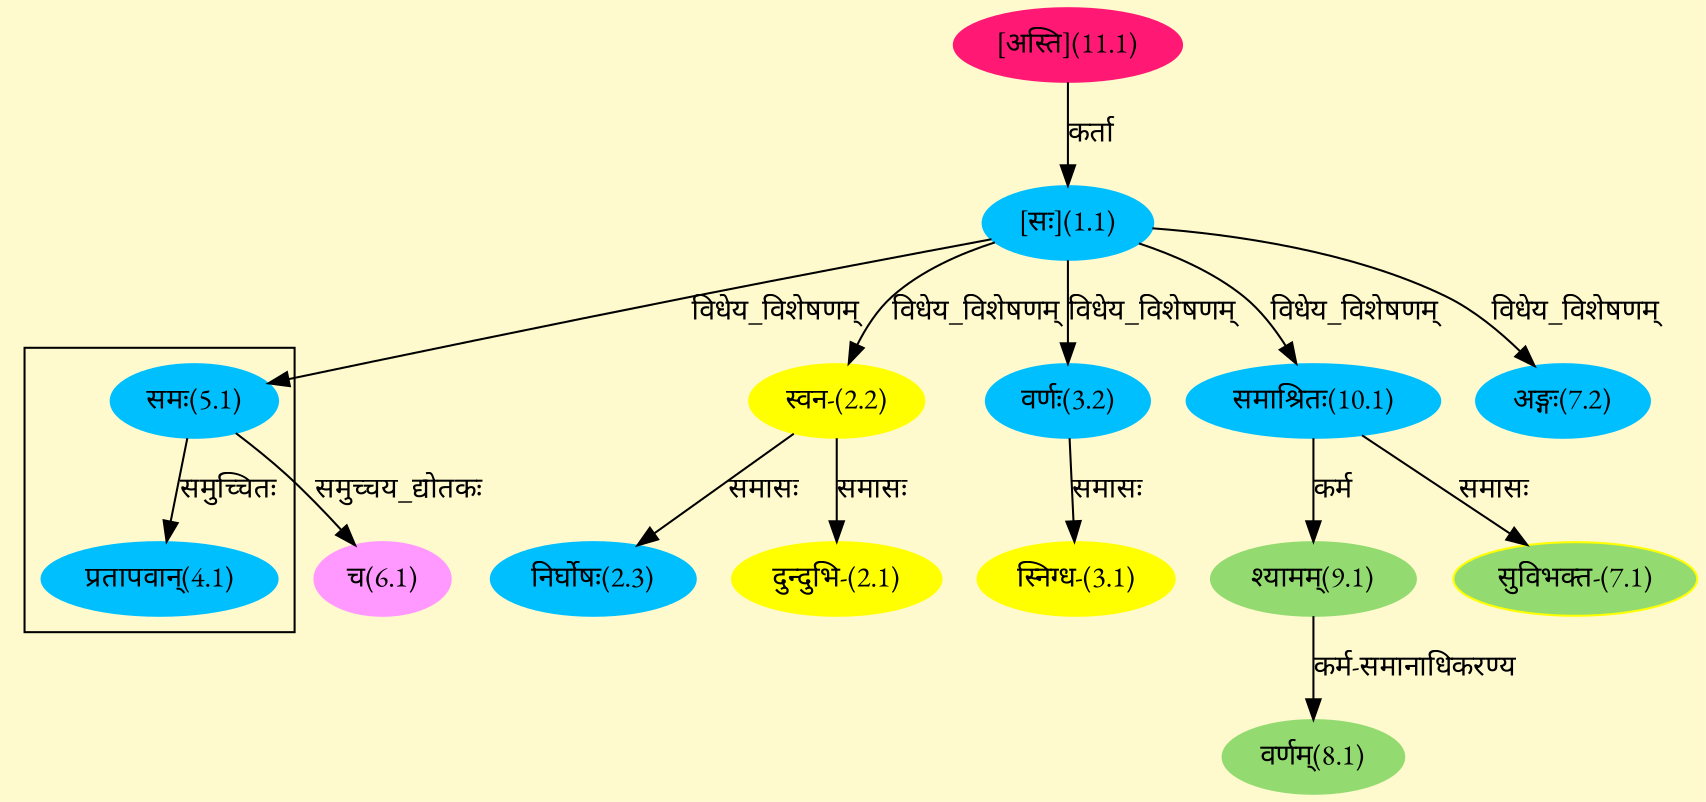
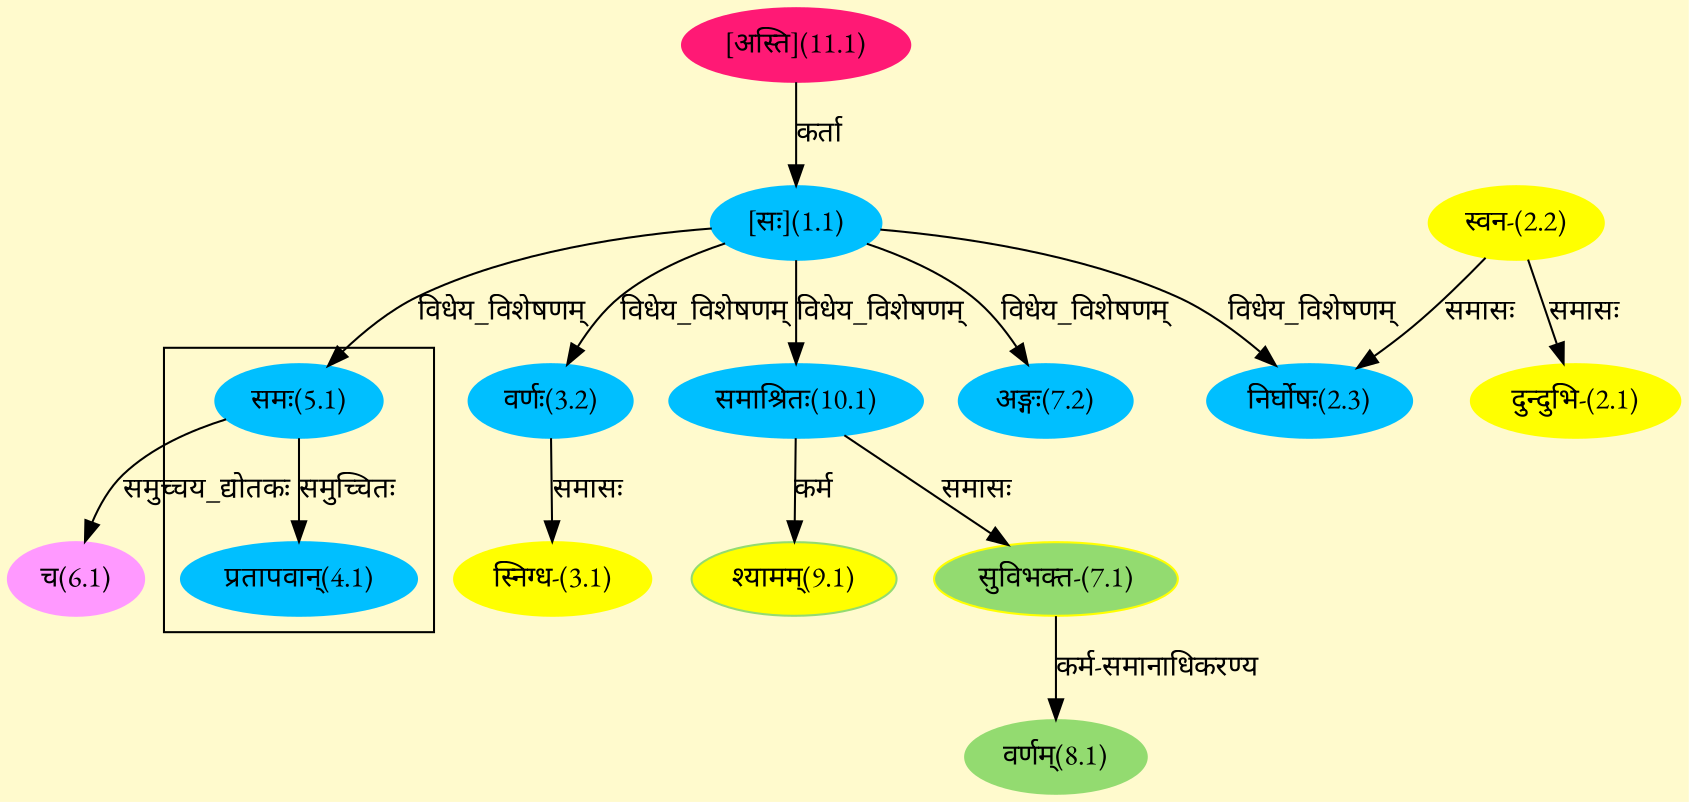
(915, 279) -> (1080, 263)
(1313, 579) -> (794, 579)
(1313, 658) -> (1056, 658)
